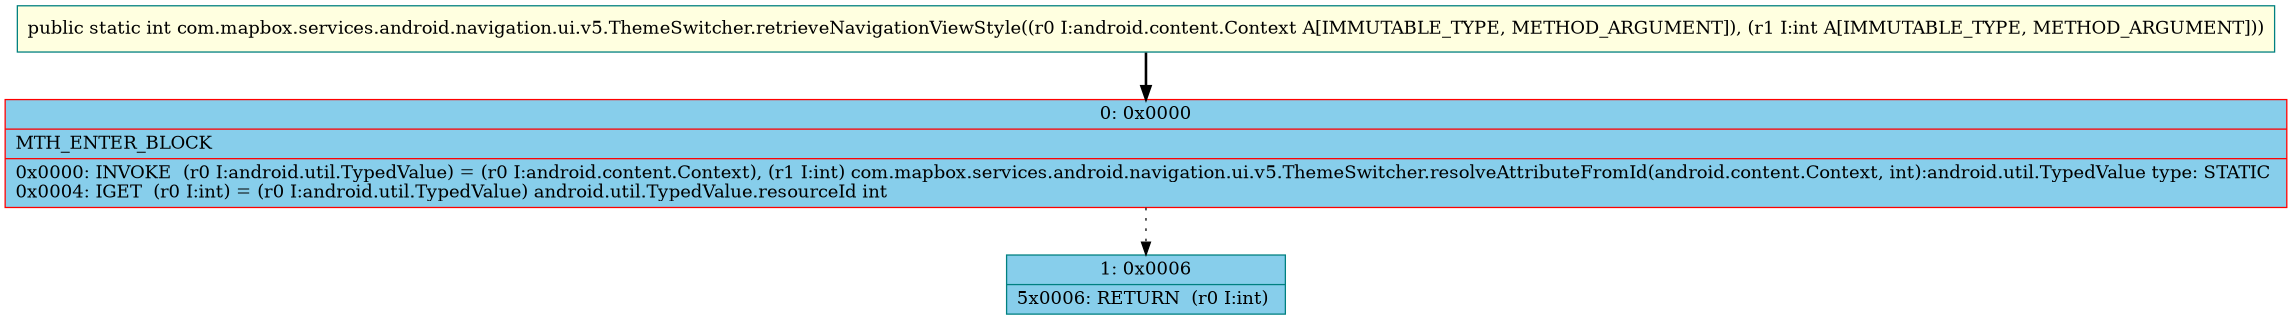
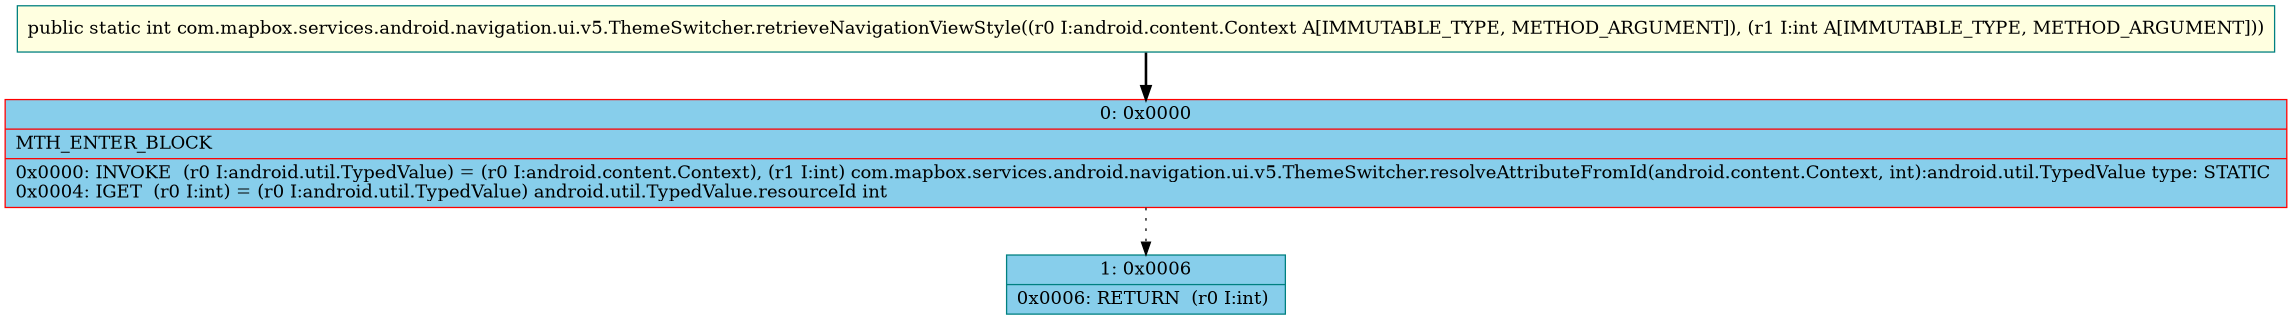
(1146, 299) -> (1146, 299)
